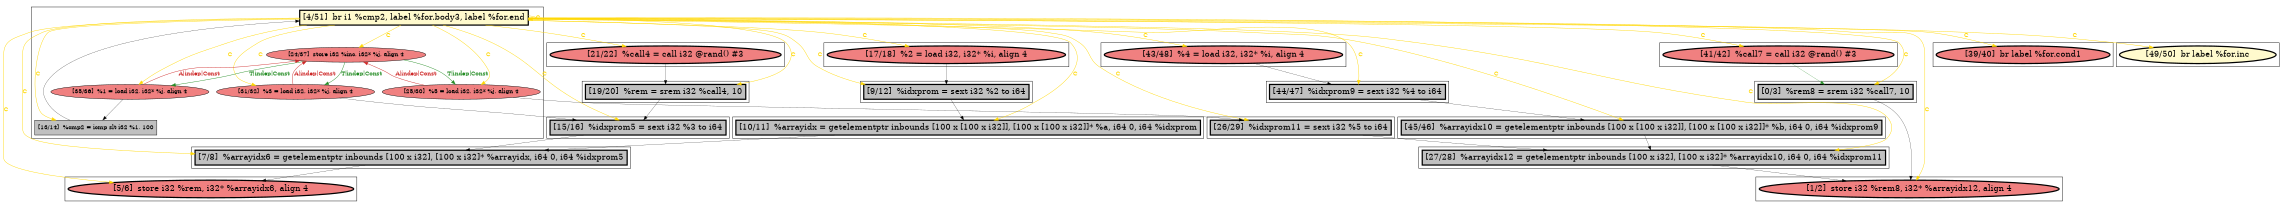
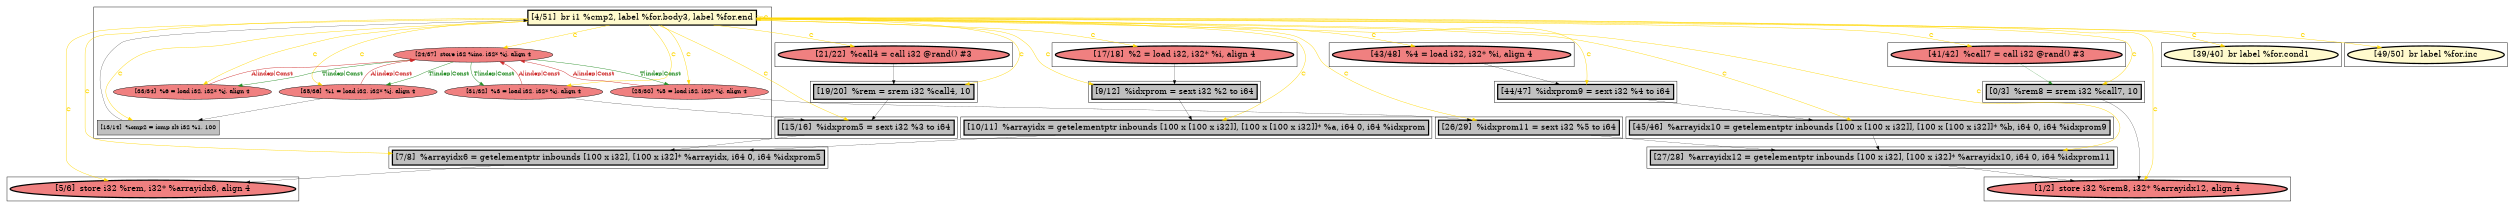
(2023, 55) -> (2251, 55)
none -> (192, 92)
